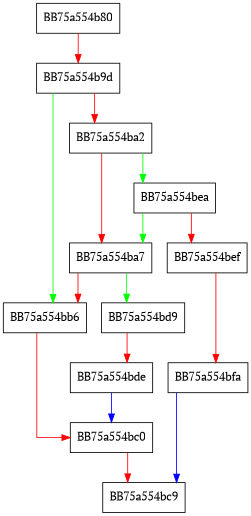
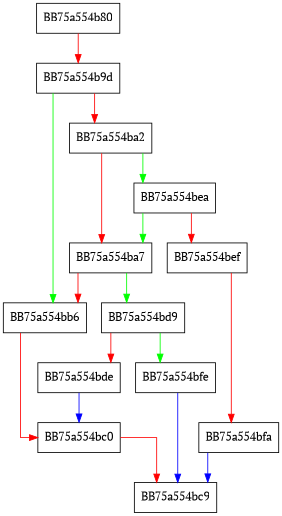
none -> (176, 378)
